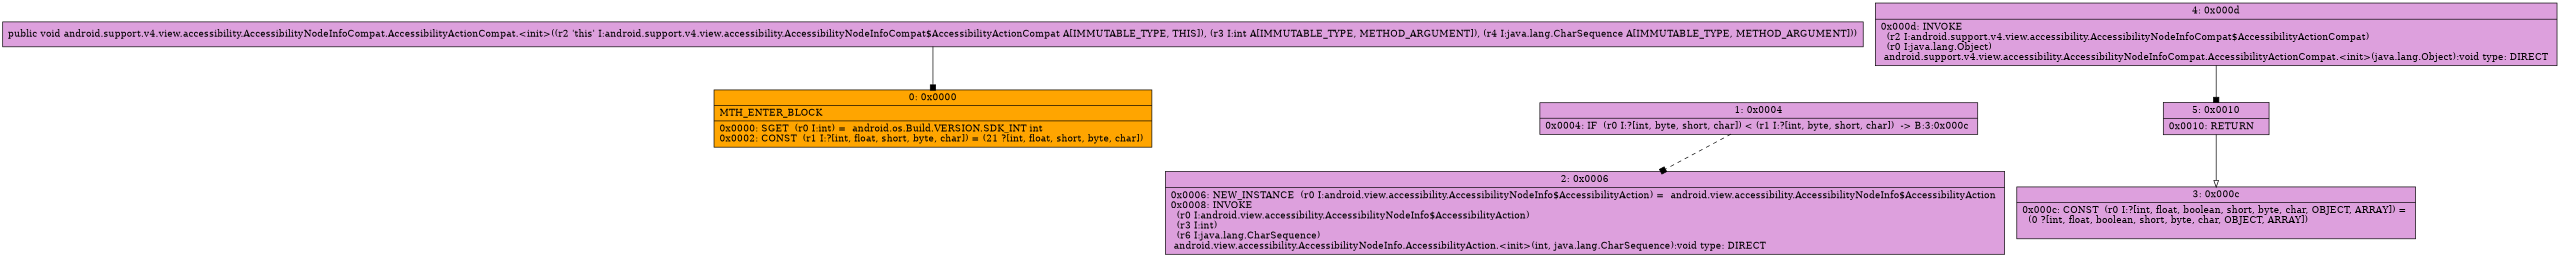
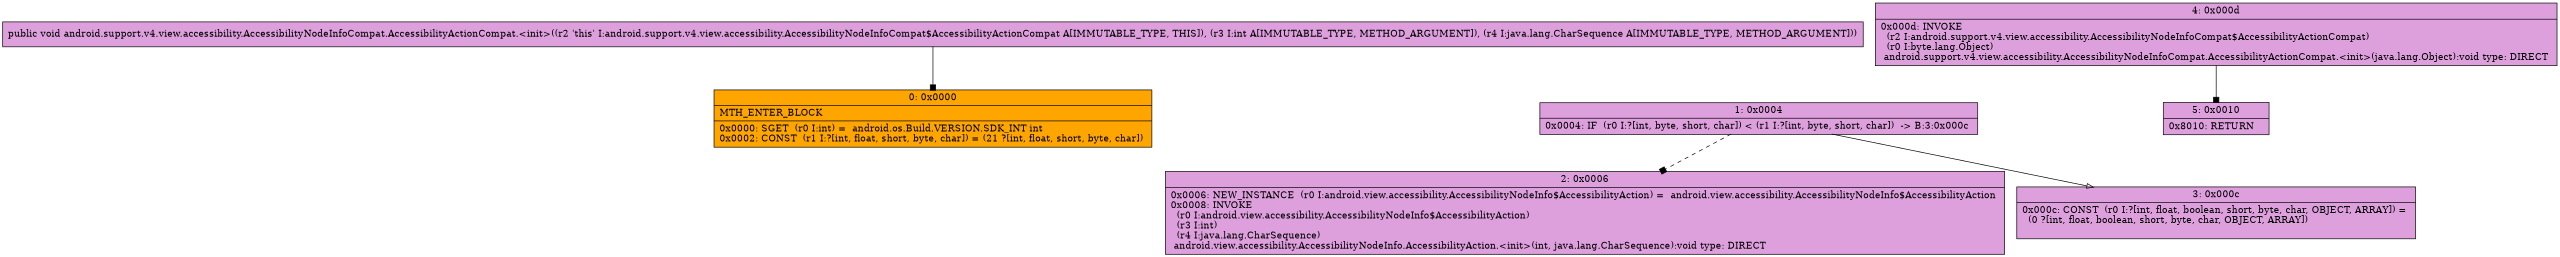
(1937, 47) -> (1937, 47)
(2216, 126) -> (2216, 126)
(2216, 157) -> (1959, 160)
(1246, 236) -> (1246, 236)
